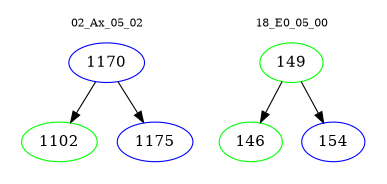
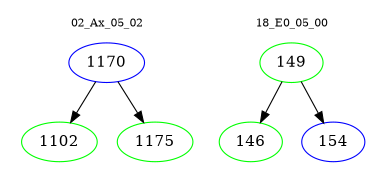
(155, 142) -> (155, 142)
